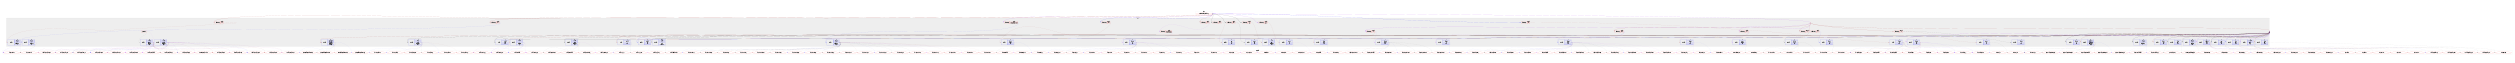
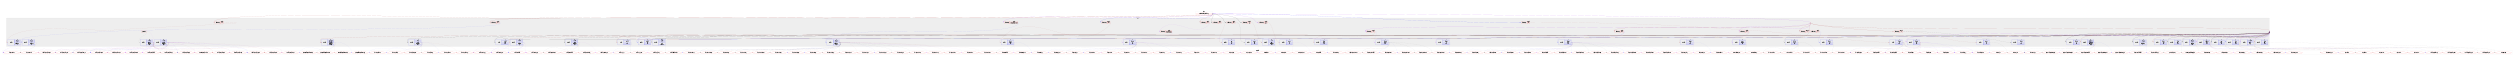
(2312, 53) -> none
